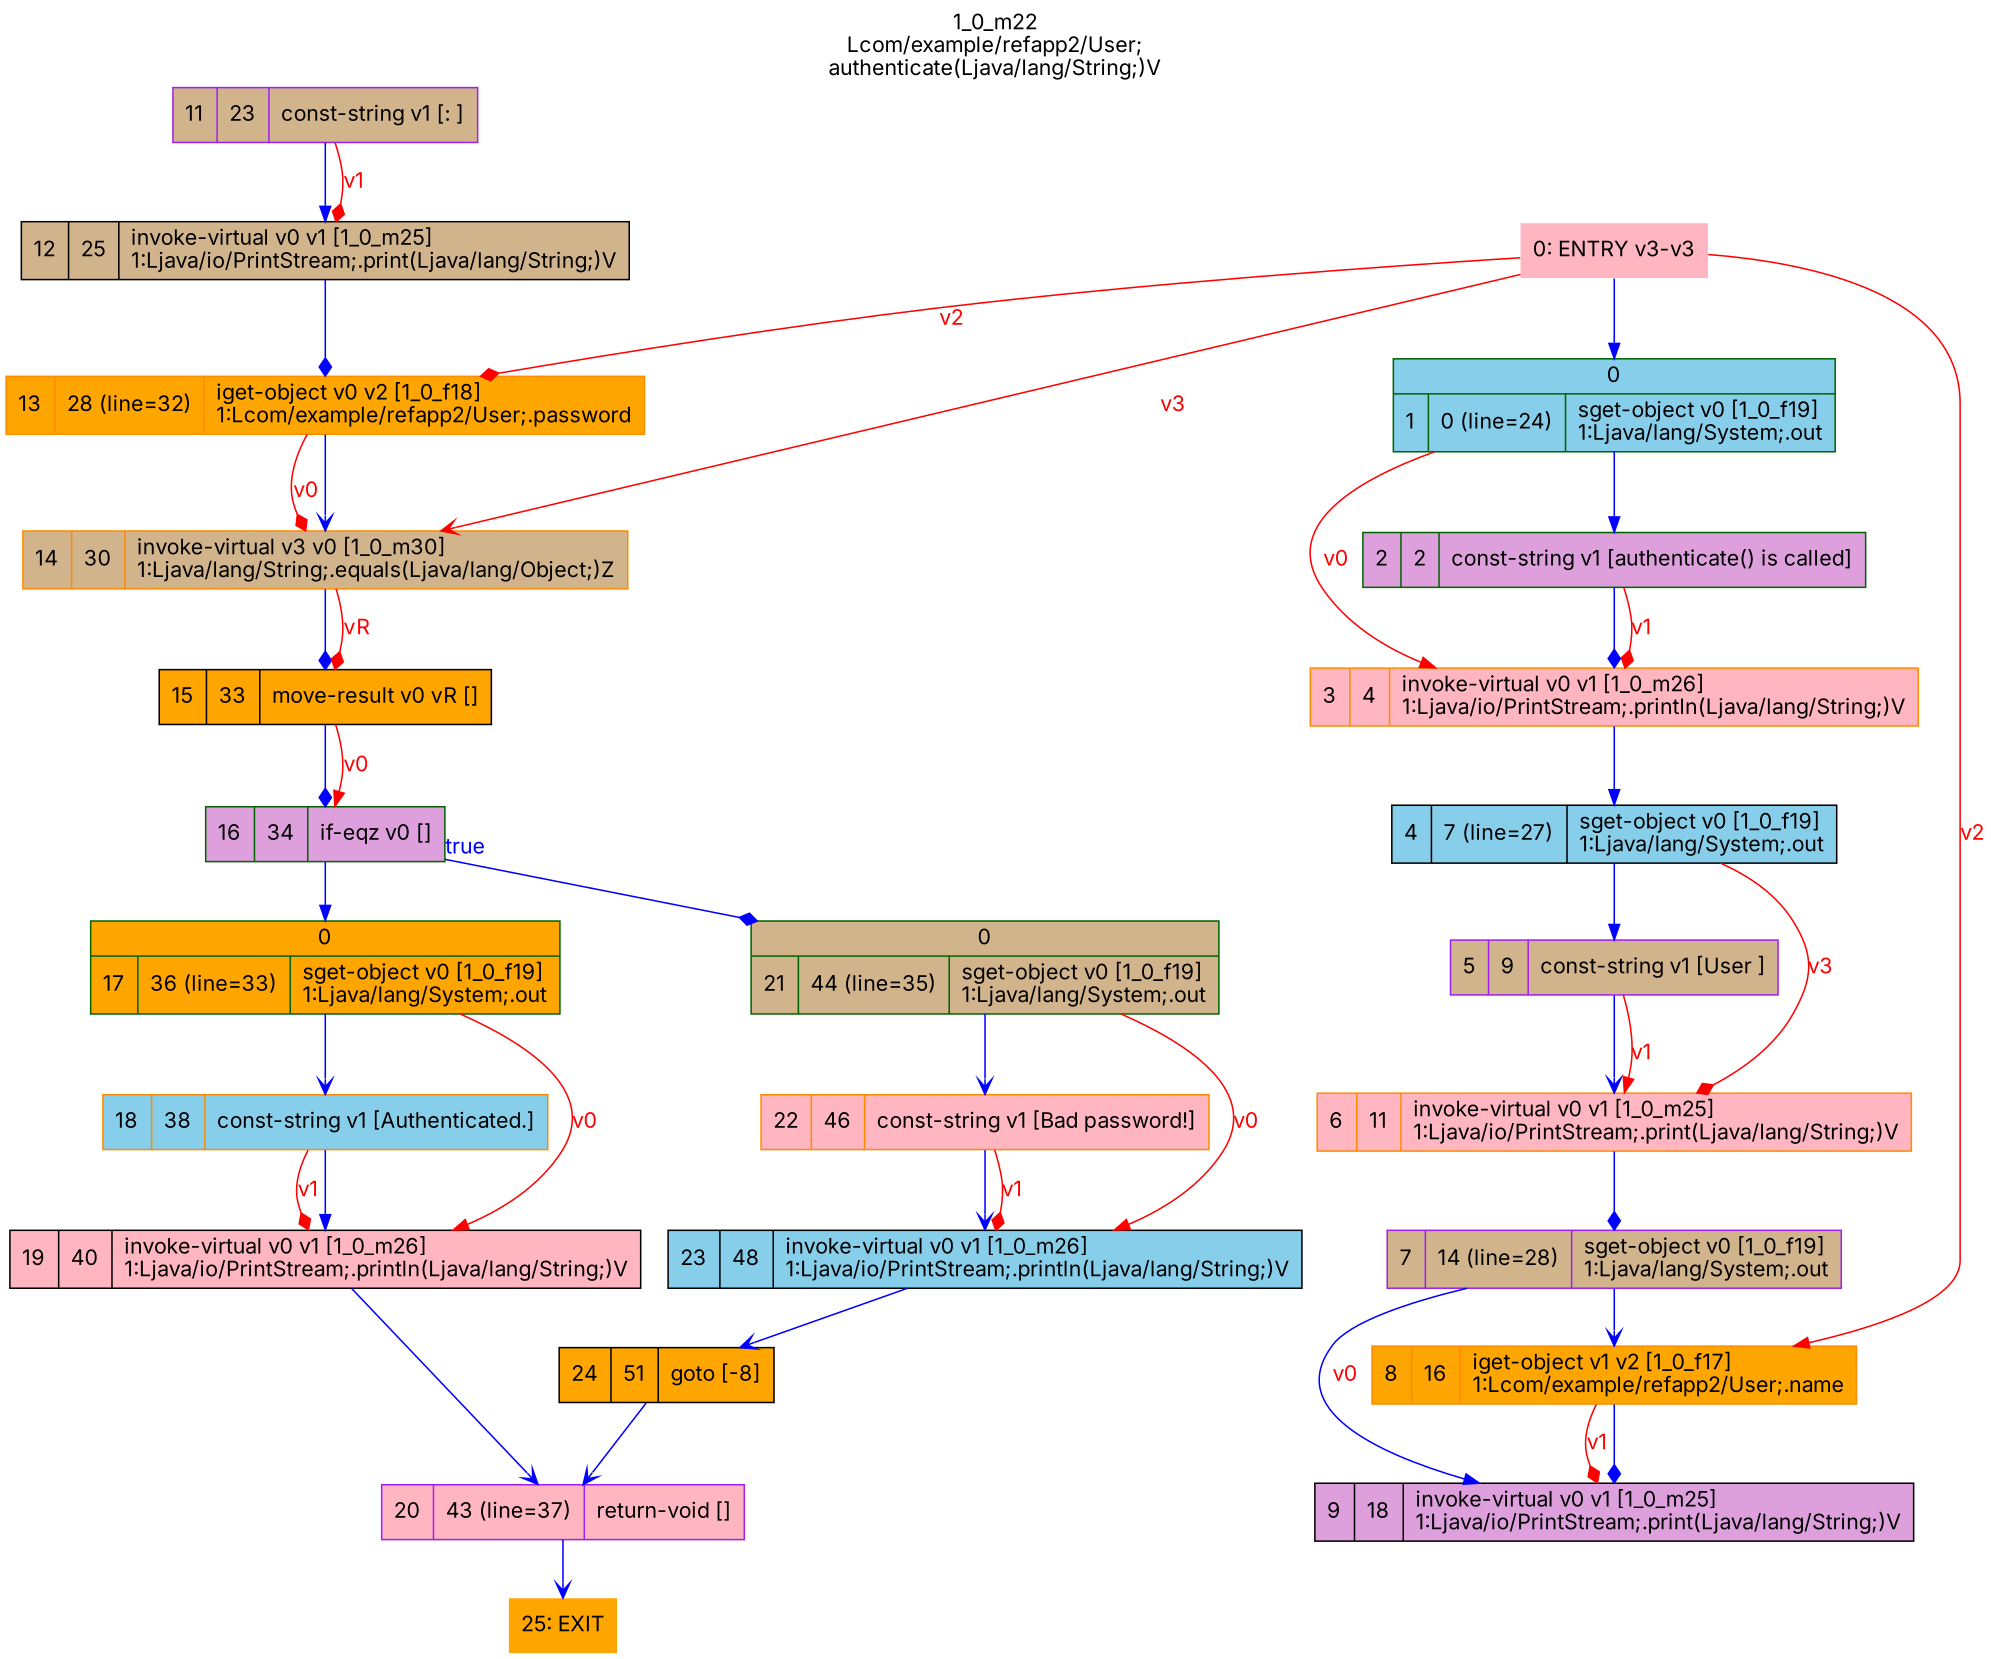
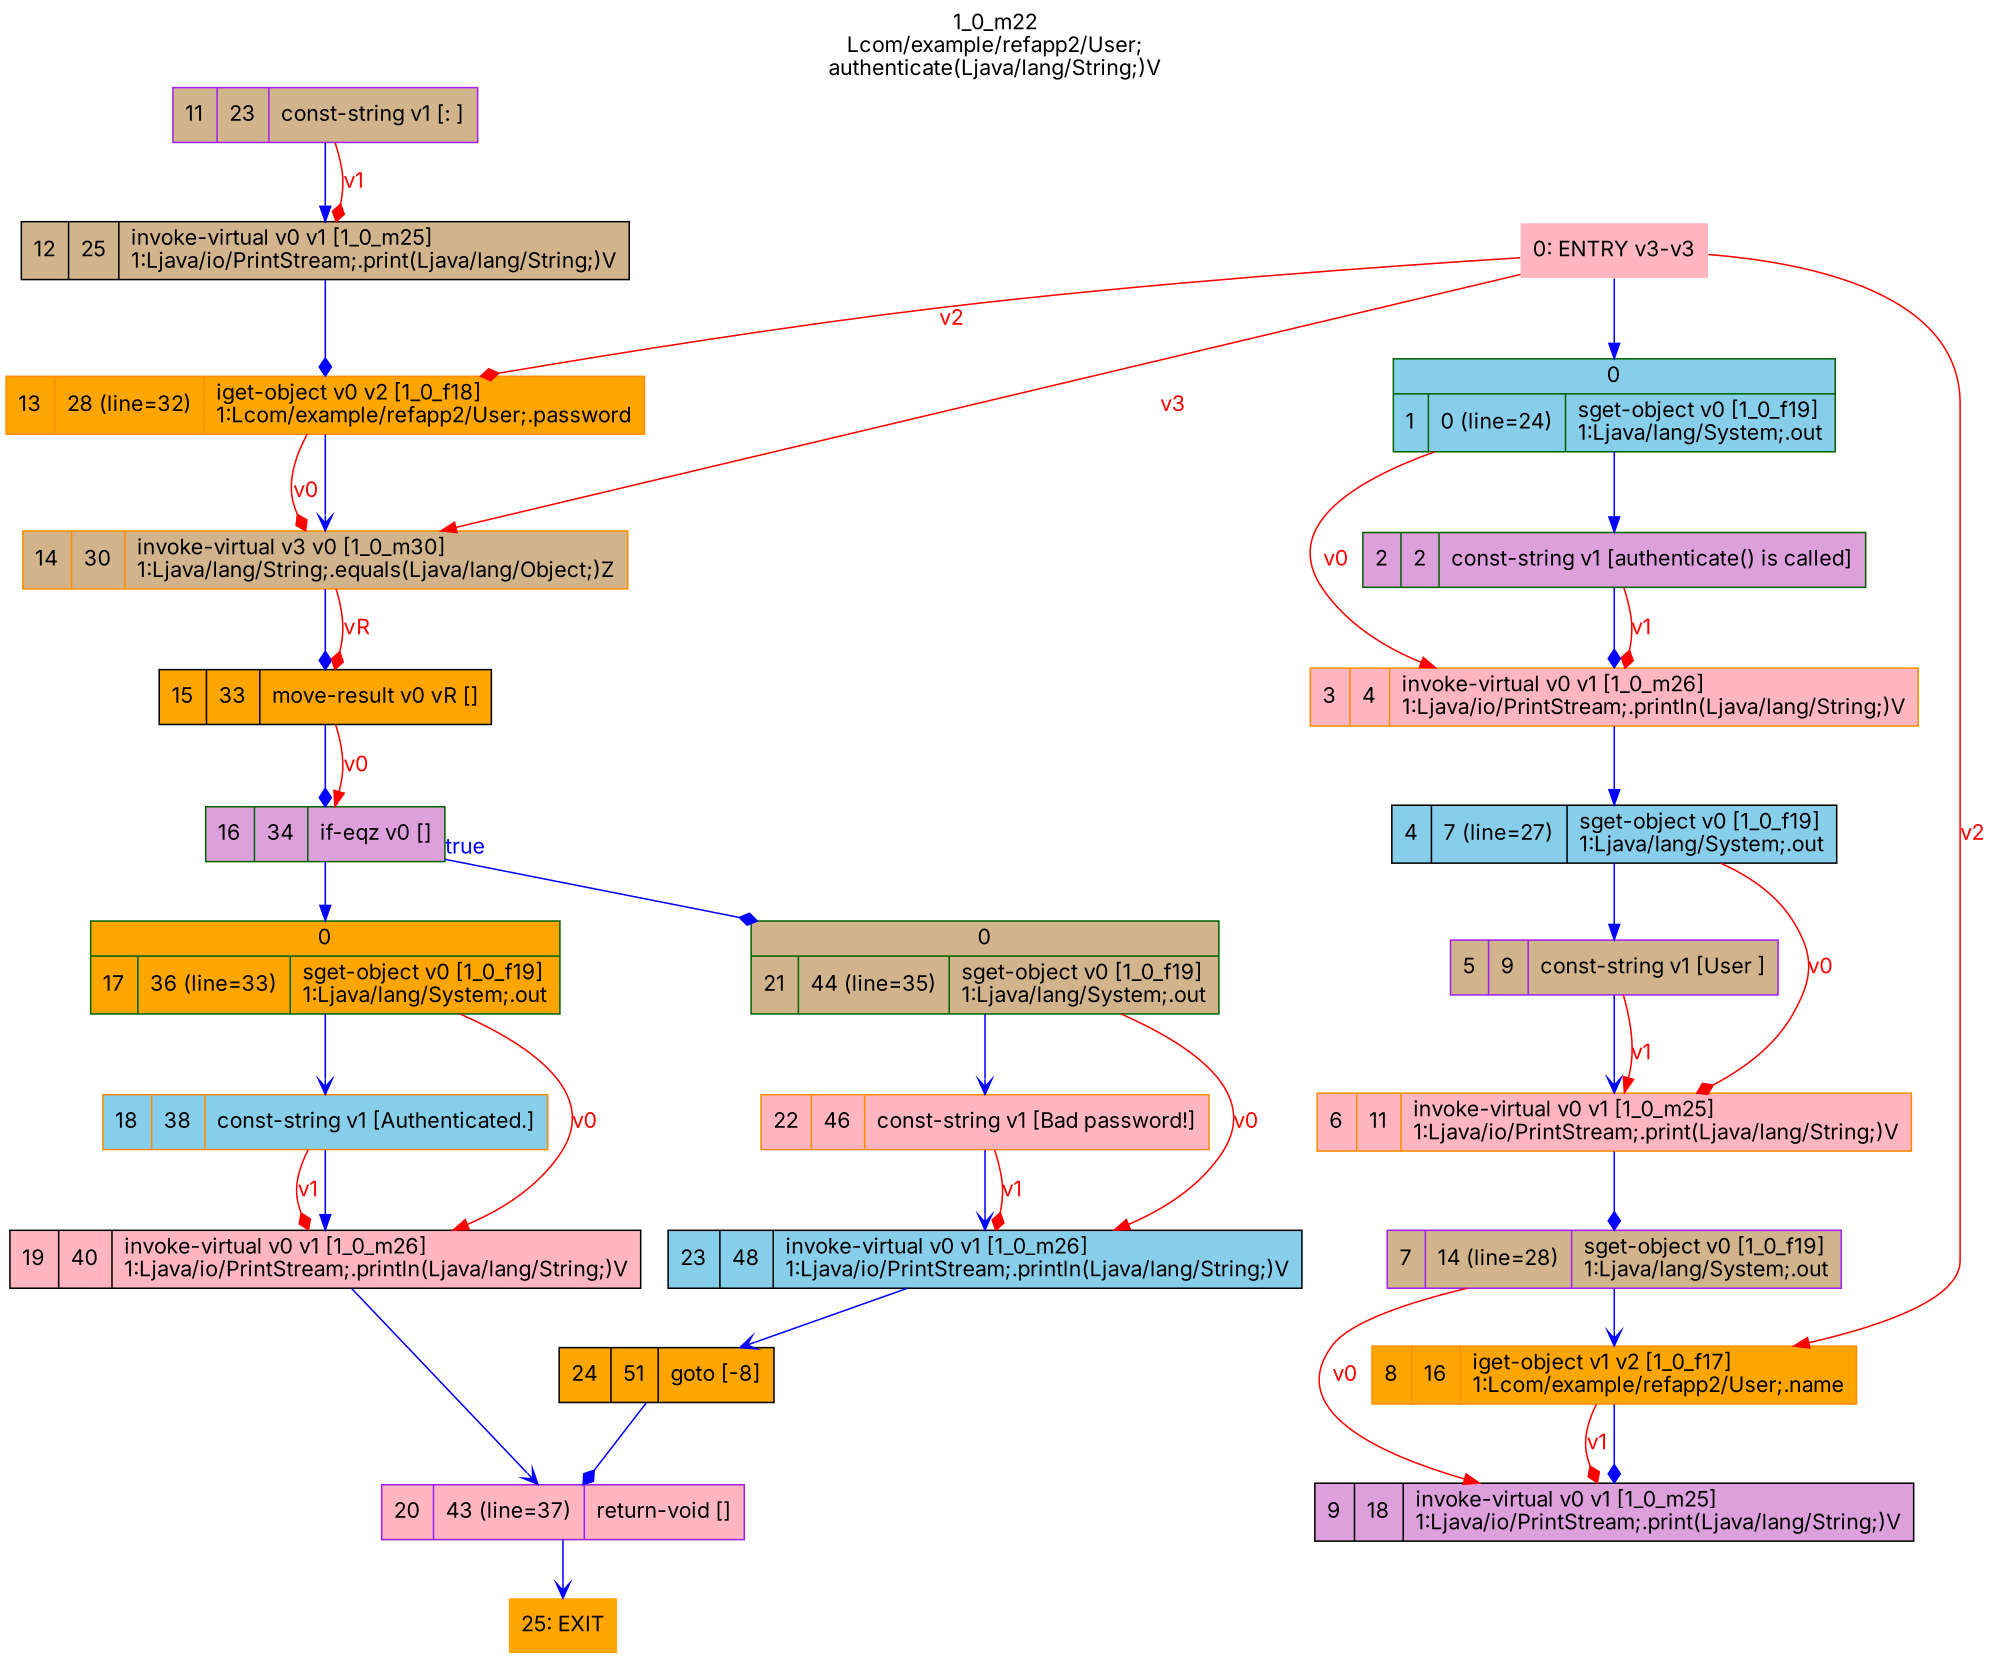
(988, 401) -> (988, 401)
(1821, 967) -> (1821, 967)
(1320, 1380) -> (1320, 1380)
(619, 1438) -> (620, 1436)
